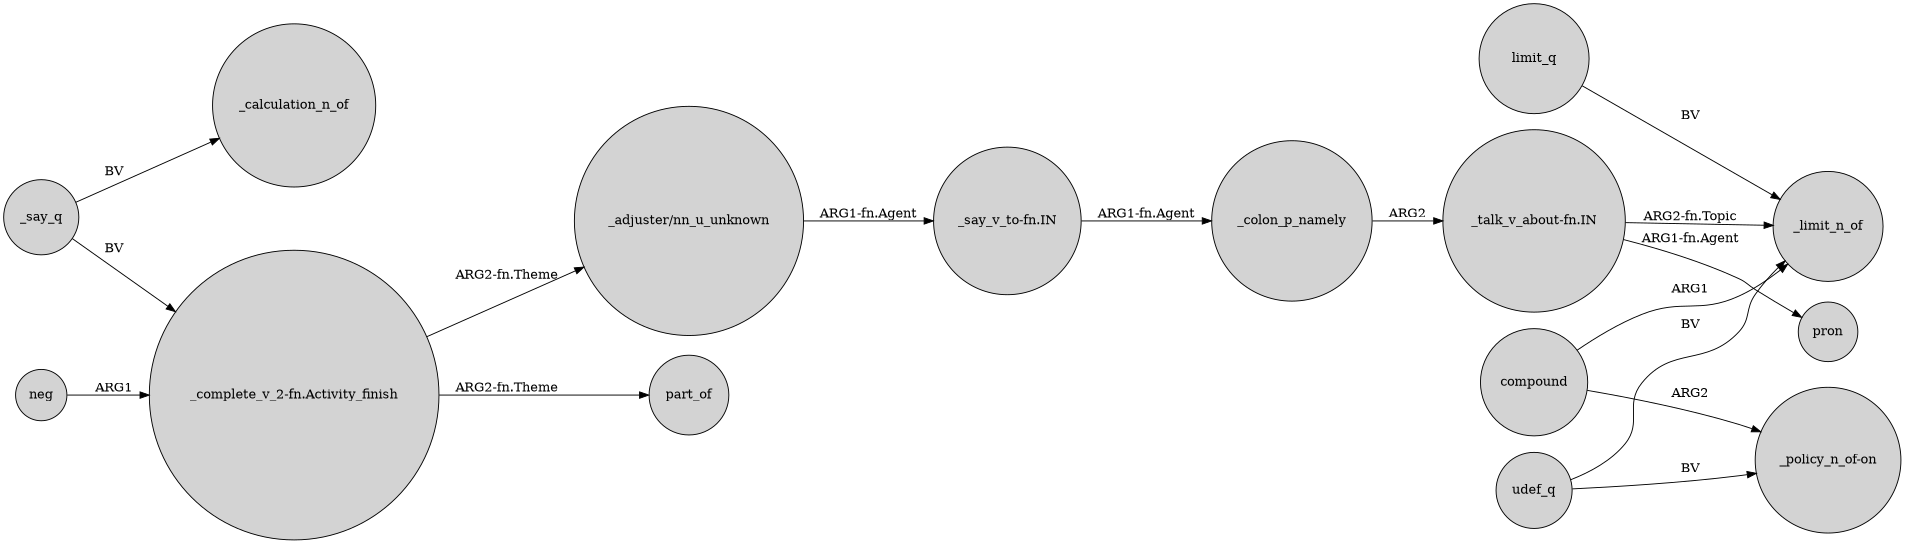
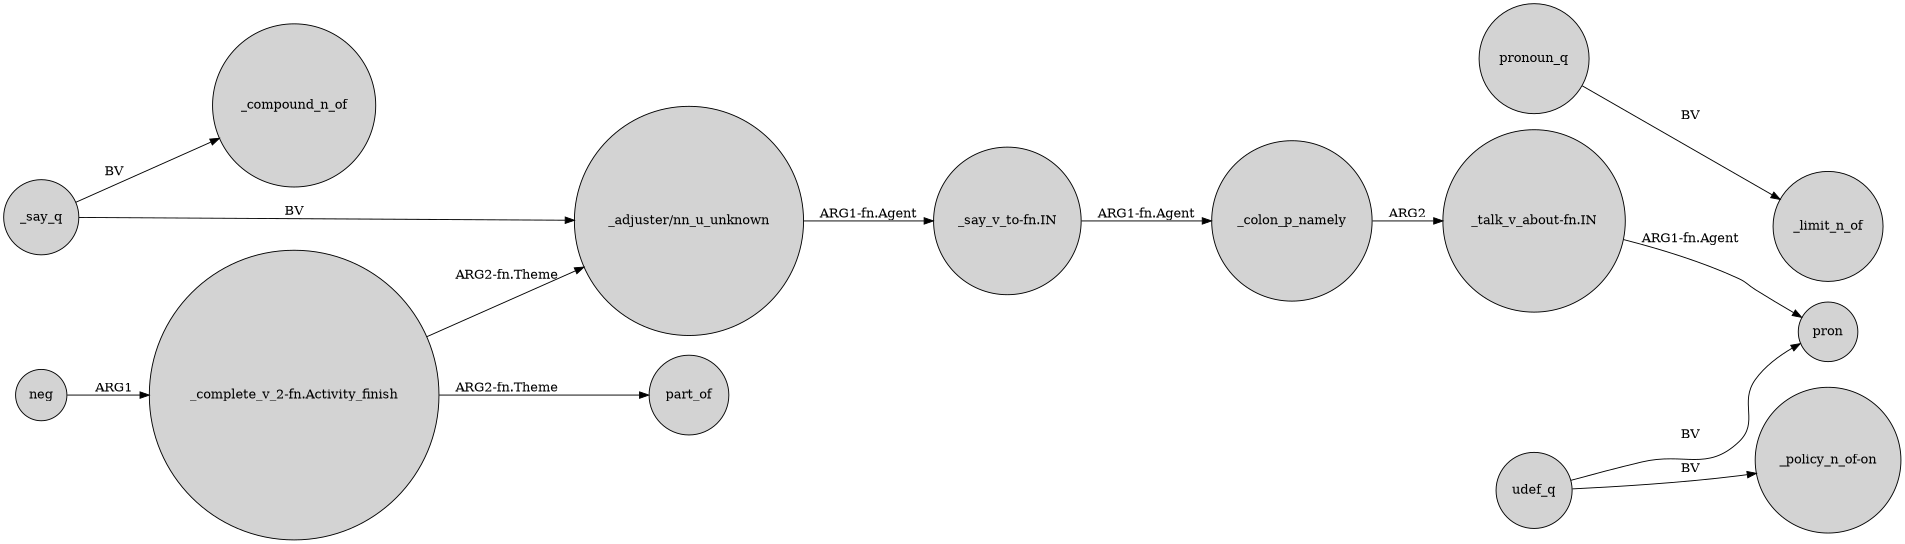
(1534, 59) -> (1534, 59)
(294, 105) -> (294, 105)
(1695, 224) -> none
(120, 272) -> (322, 219)
(1664, 365) -> (1713, 457)
(1534, 382) -> none
